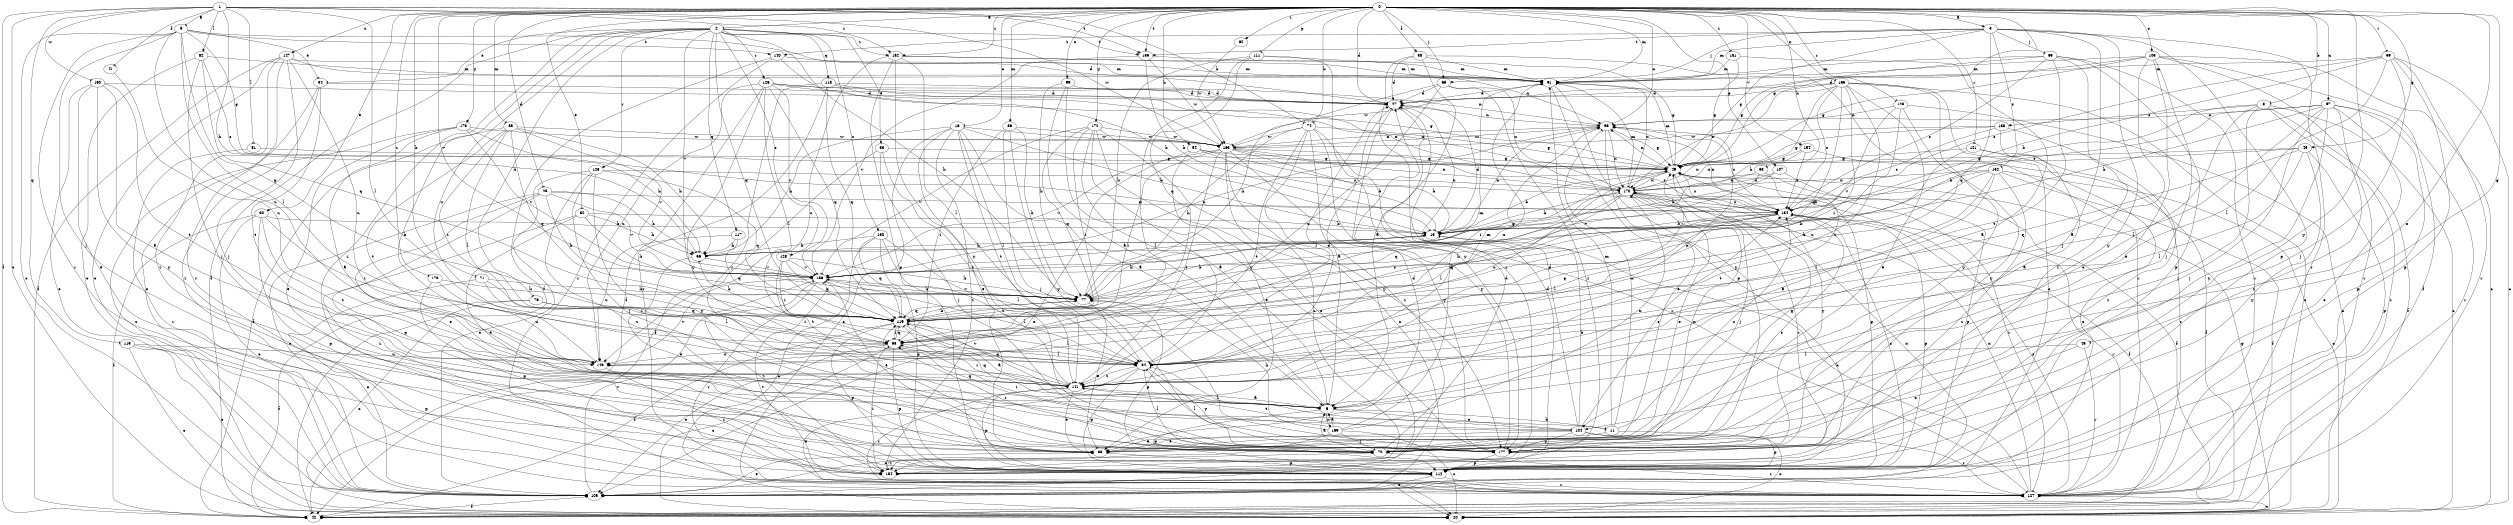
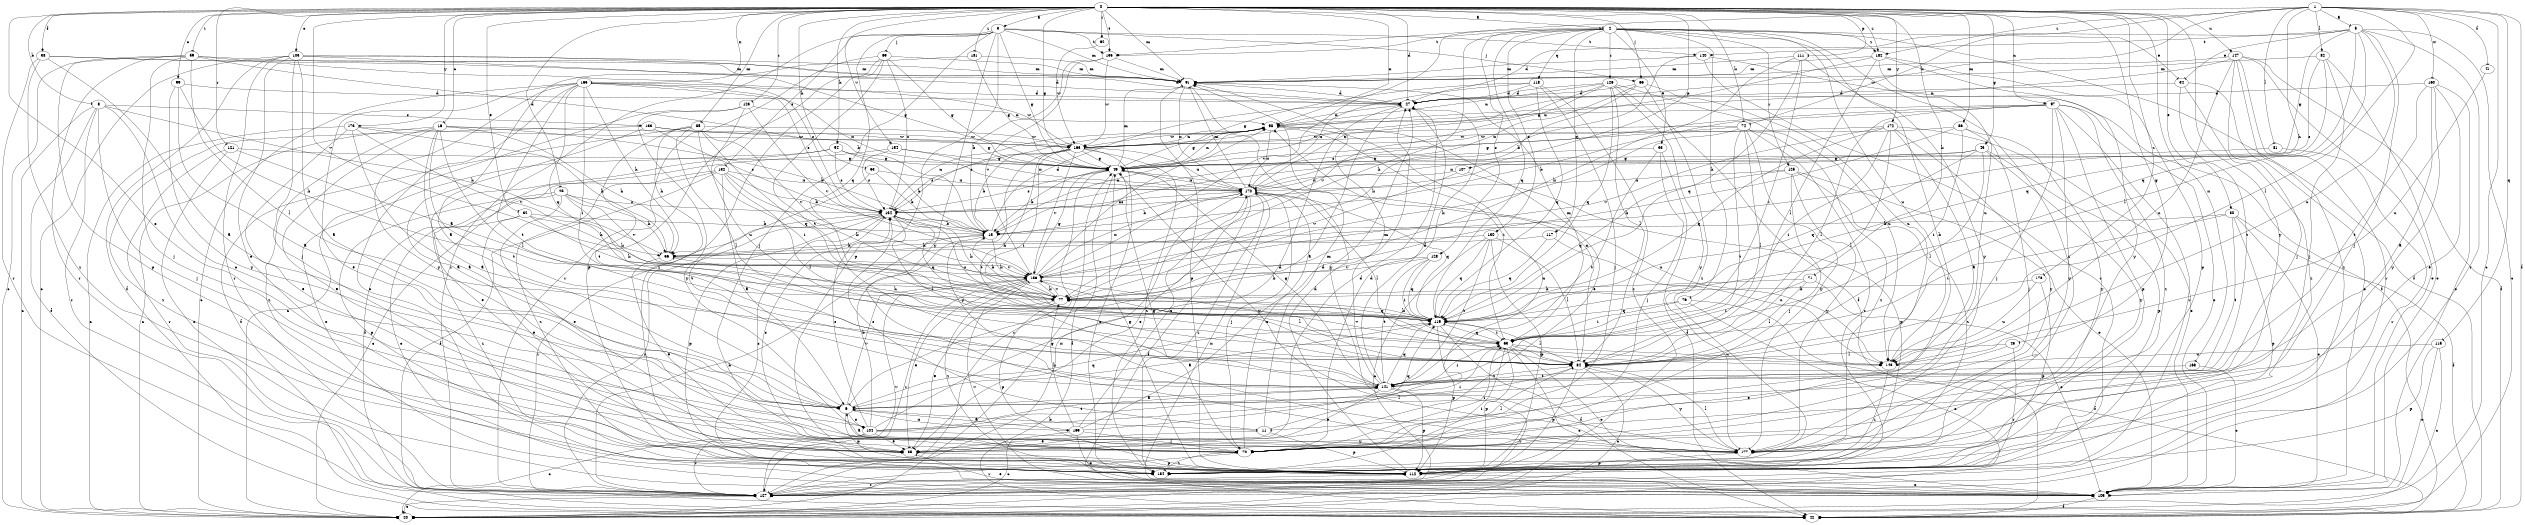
(1801, 224) -> (452, 224)
none -> (2192, 366)
